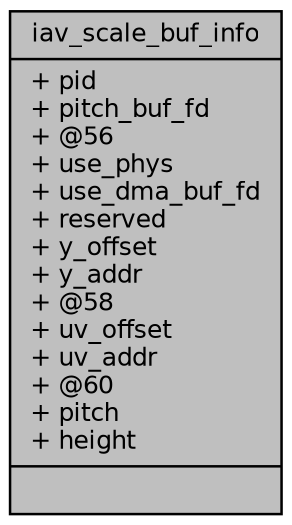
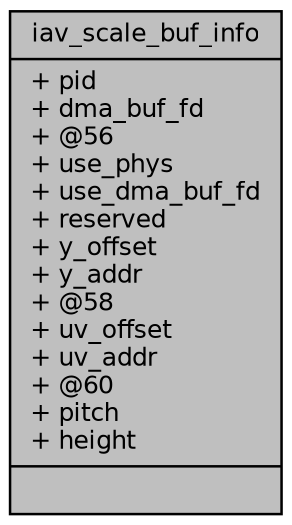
(121, 109) -> (118, 109)
